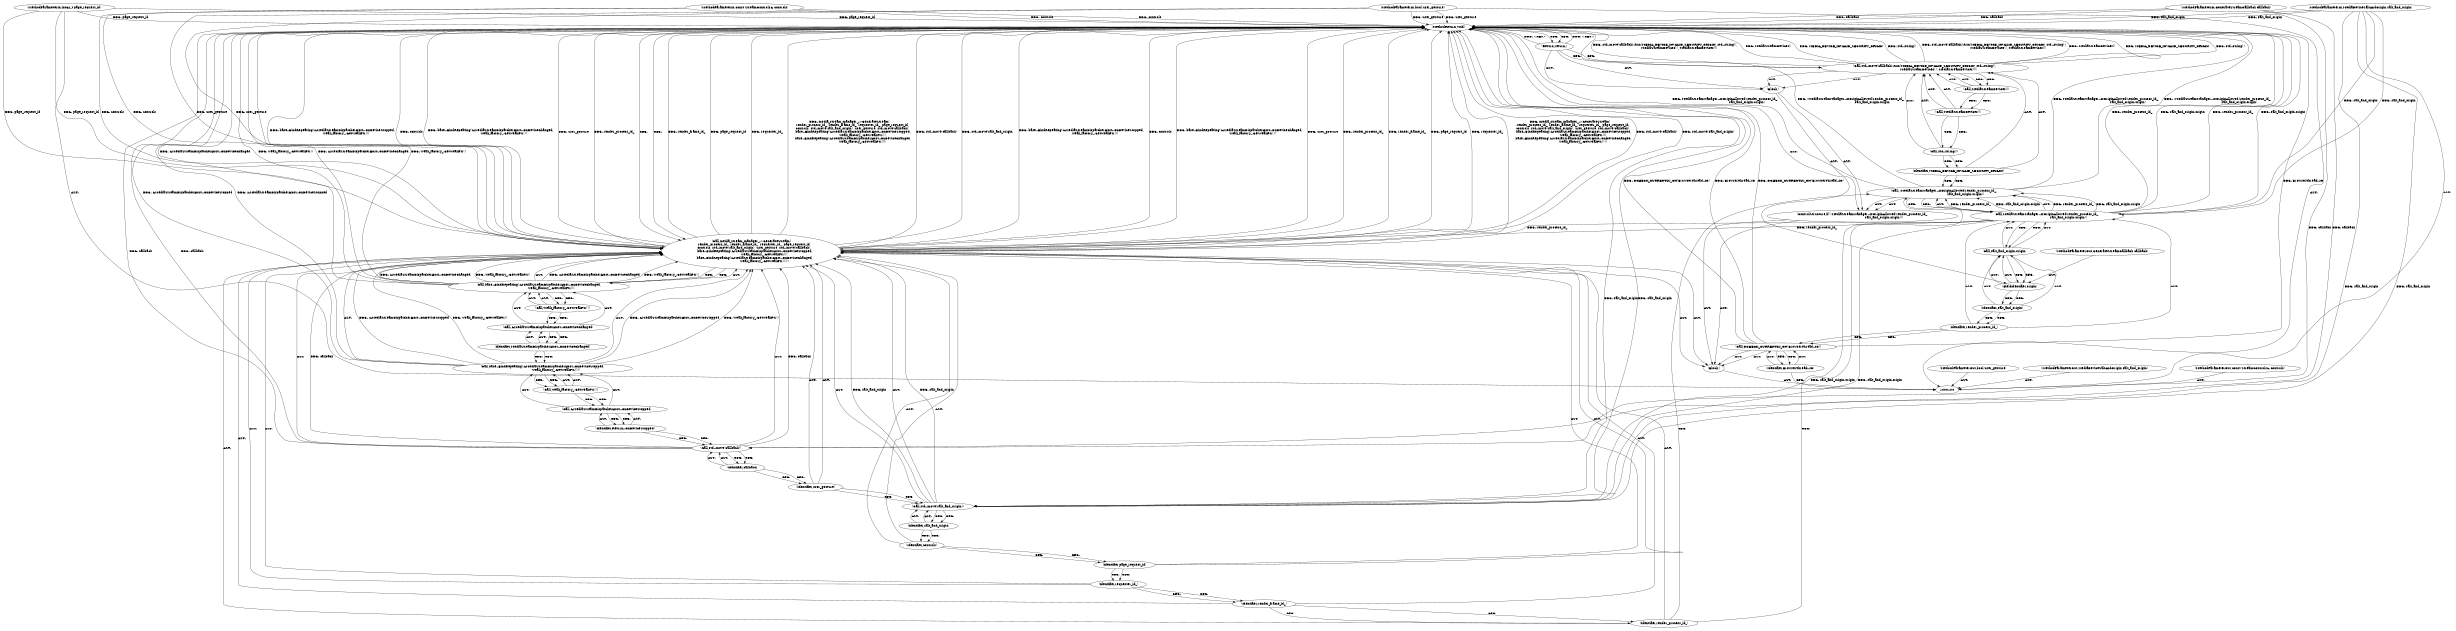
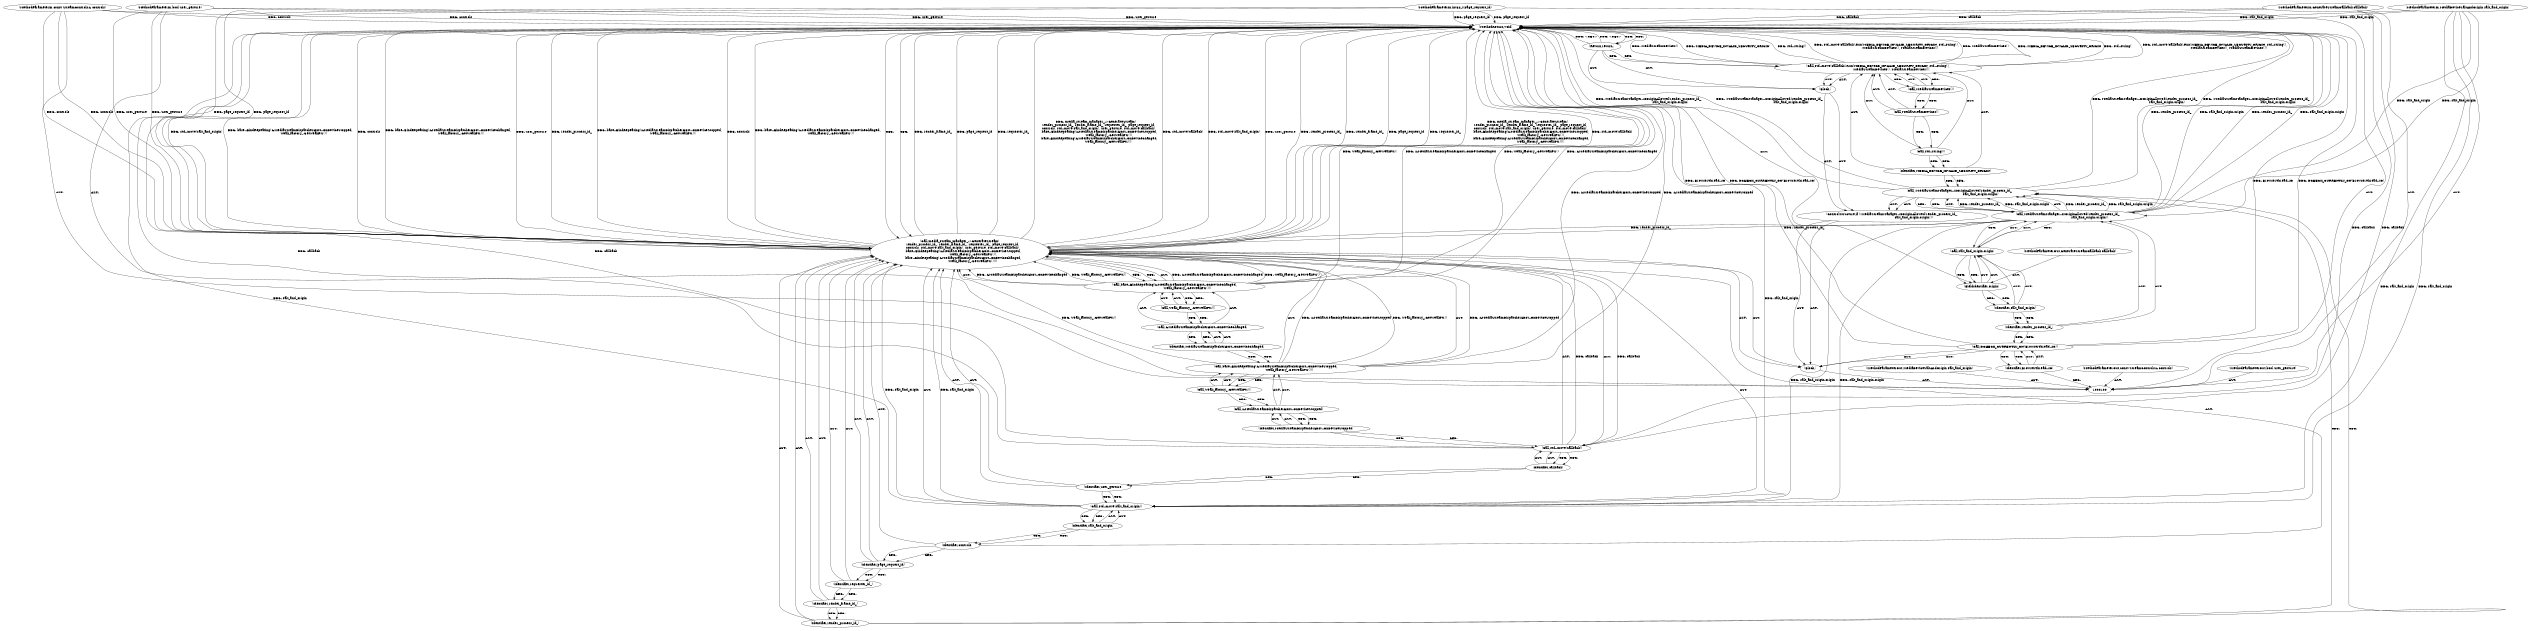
none -> (2365, 273)
none -> (958, 305)
(625, 429) -> (1306, 429)
